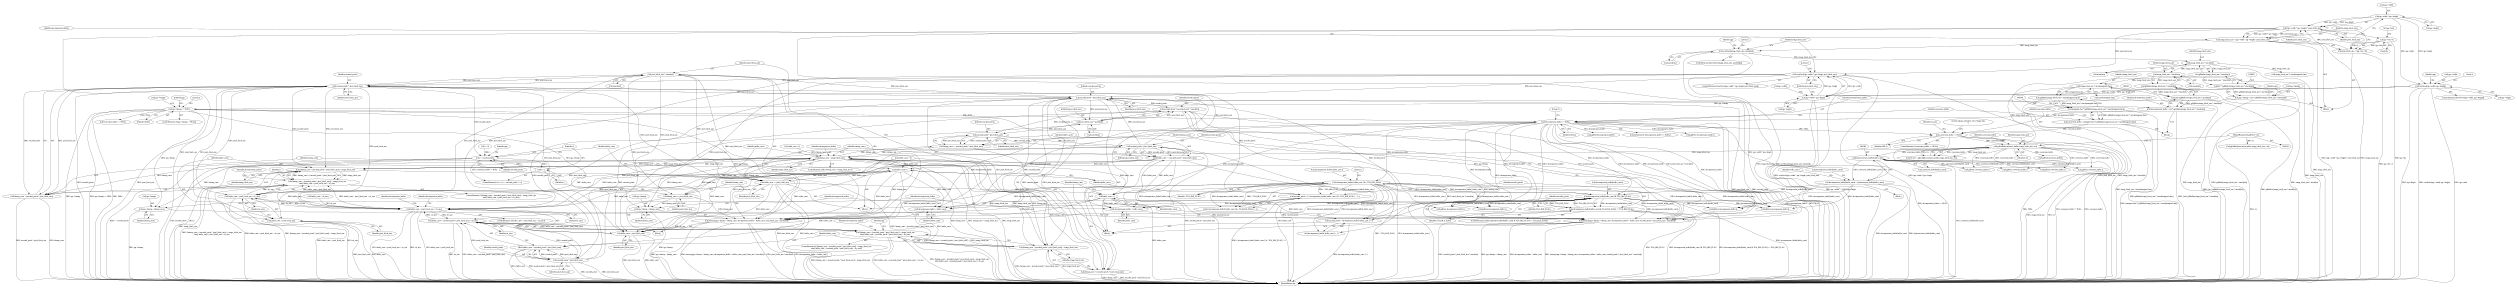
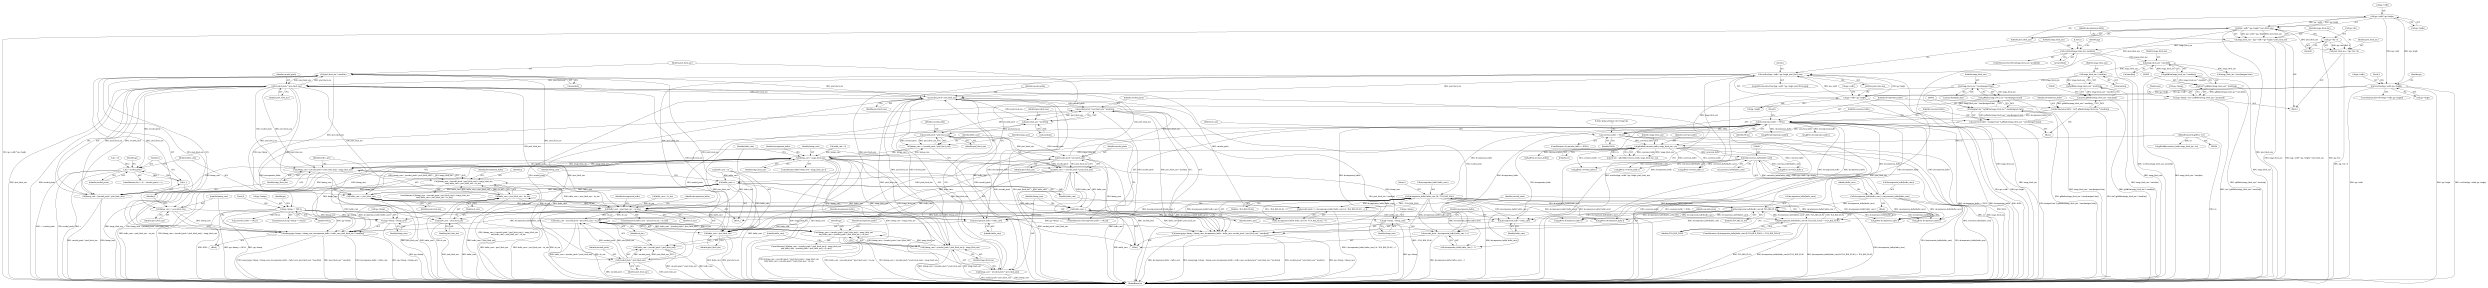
(865, 115) -> (687, 212)
(485, 170) -> (140, 175)
(522, 175) -> none
(540, 248) -> (655, 248)
